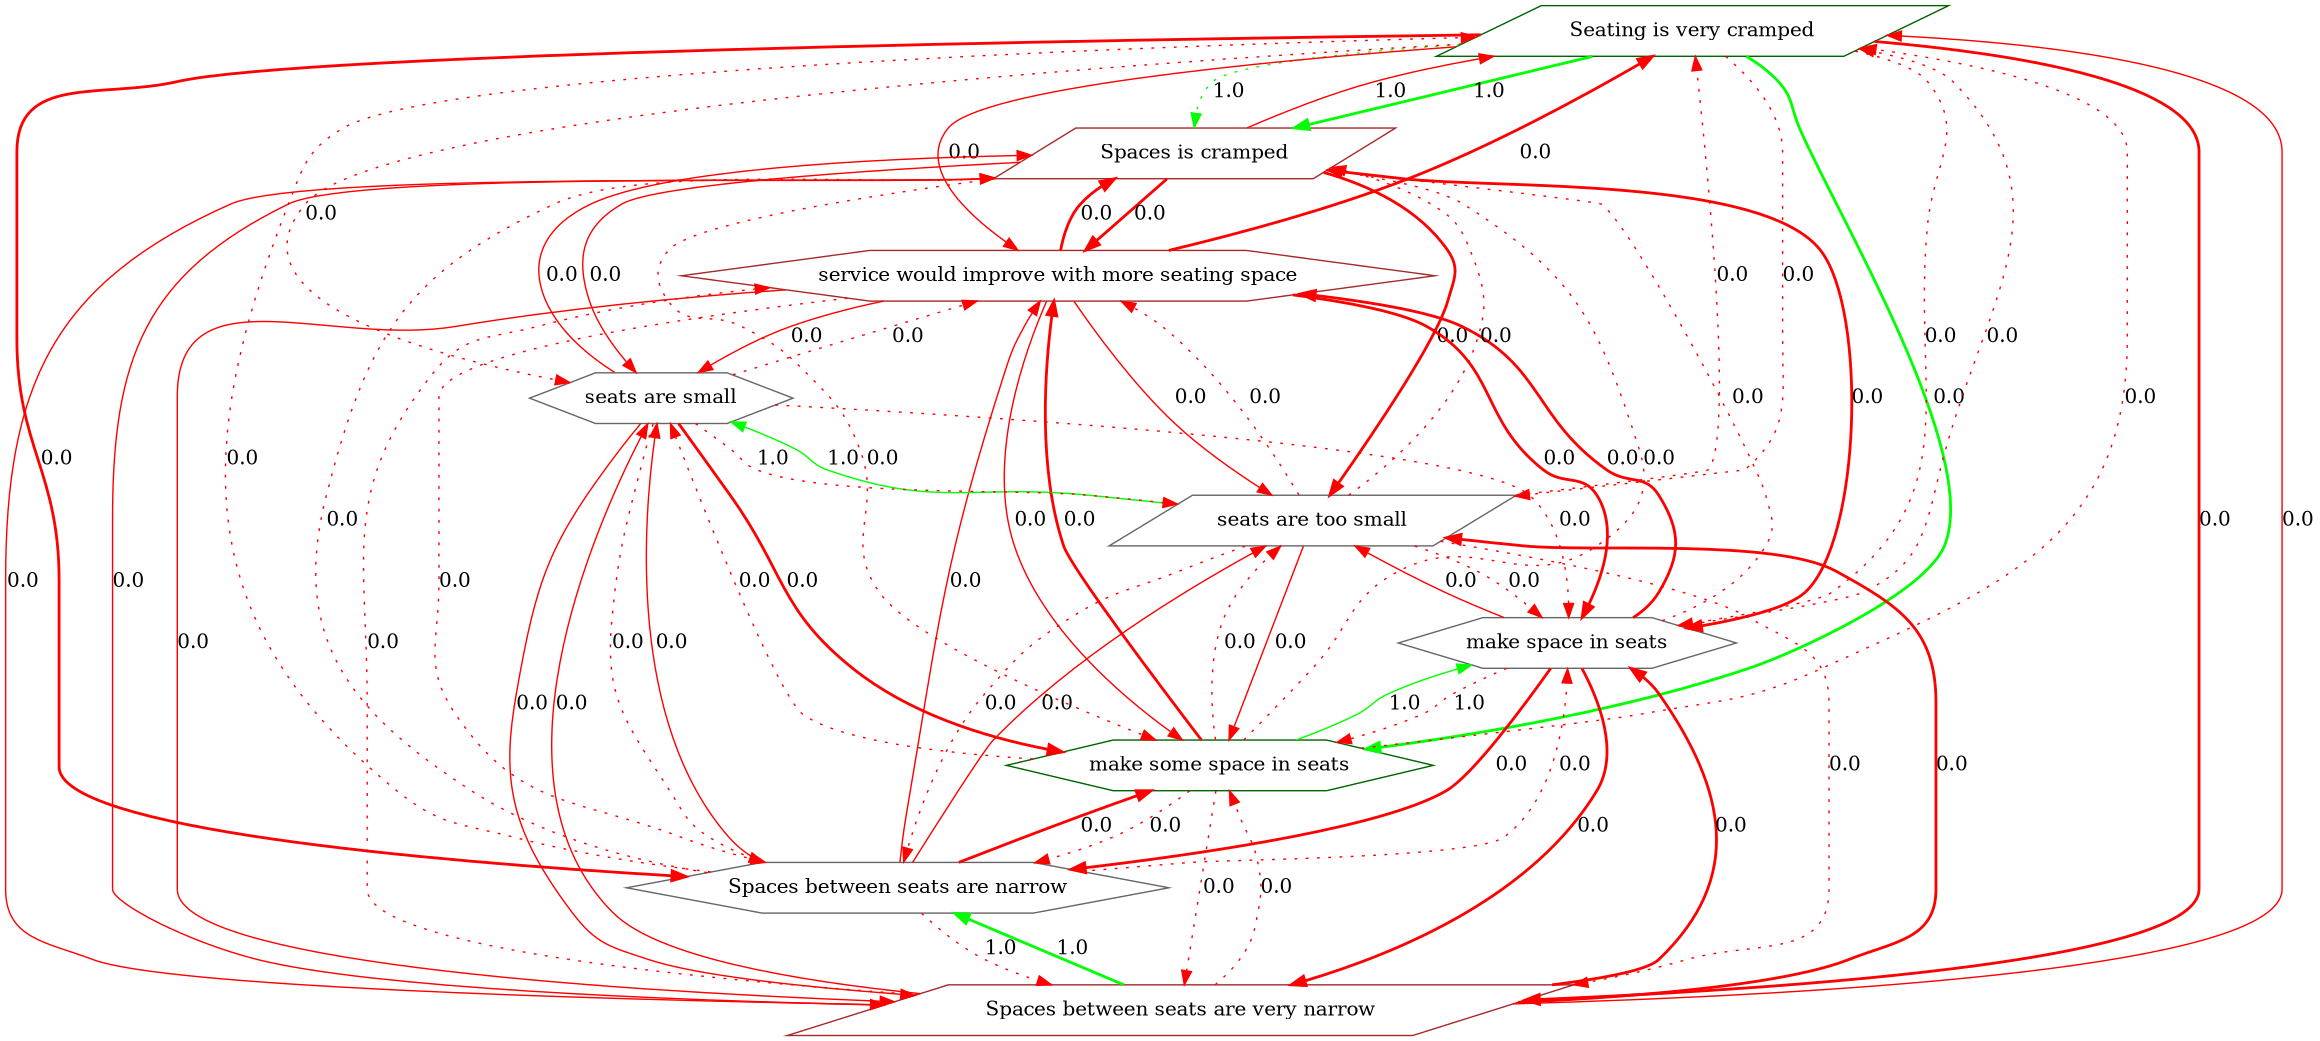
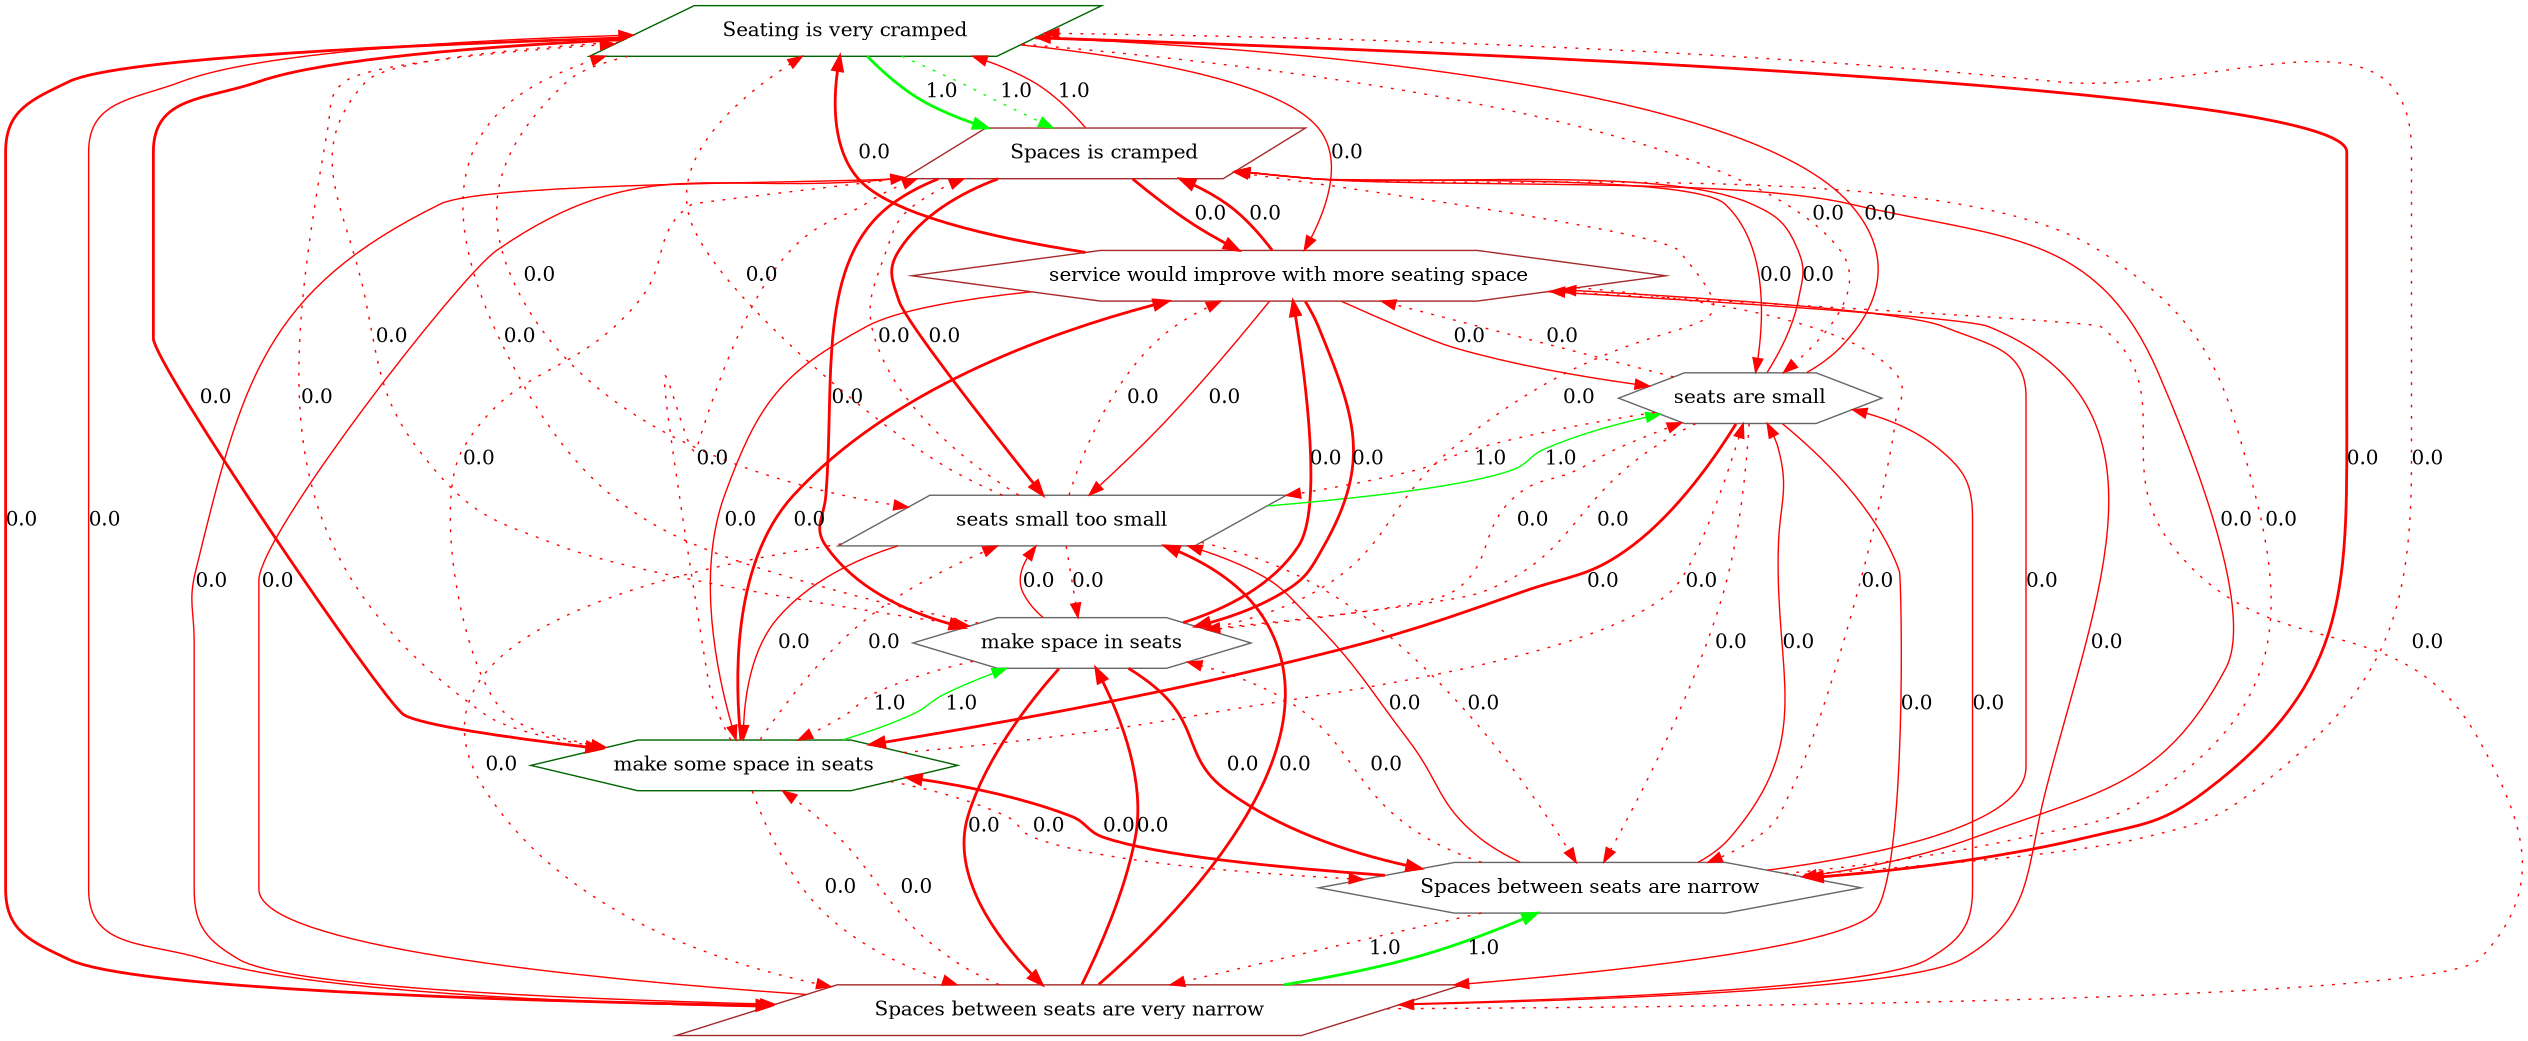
none -> (1563, 92)
none -> (2103, 289)
(1313, 521) -> (1062, 521)
(1923, 573) -> (153, 311)
none -> (1467, 580)
